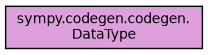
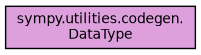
(104, 27) -> (100, 27)
